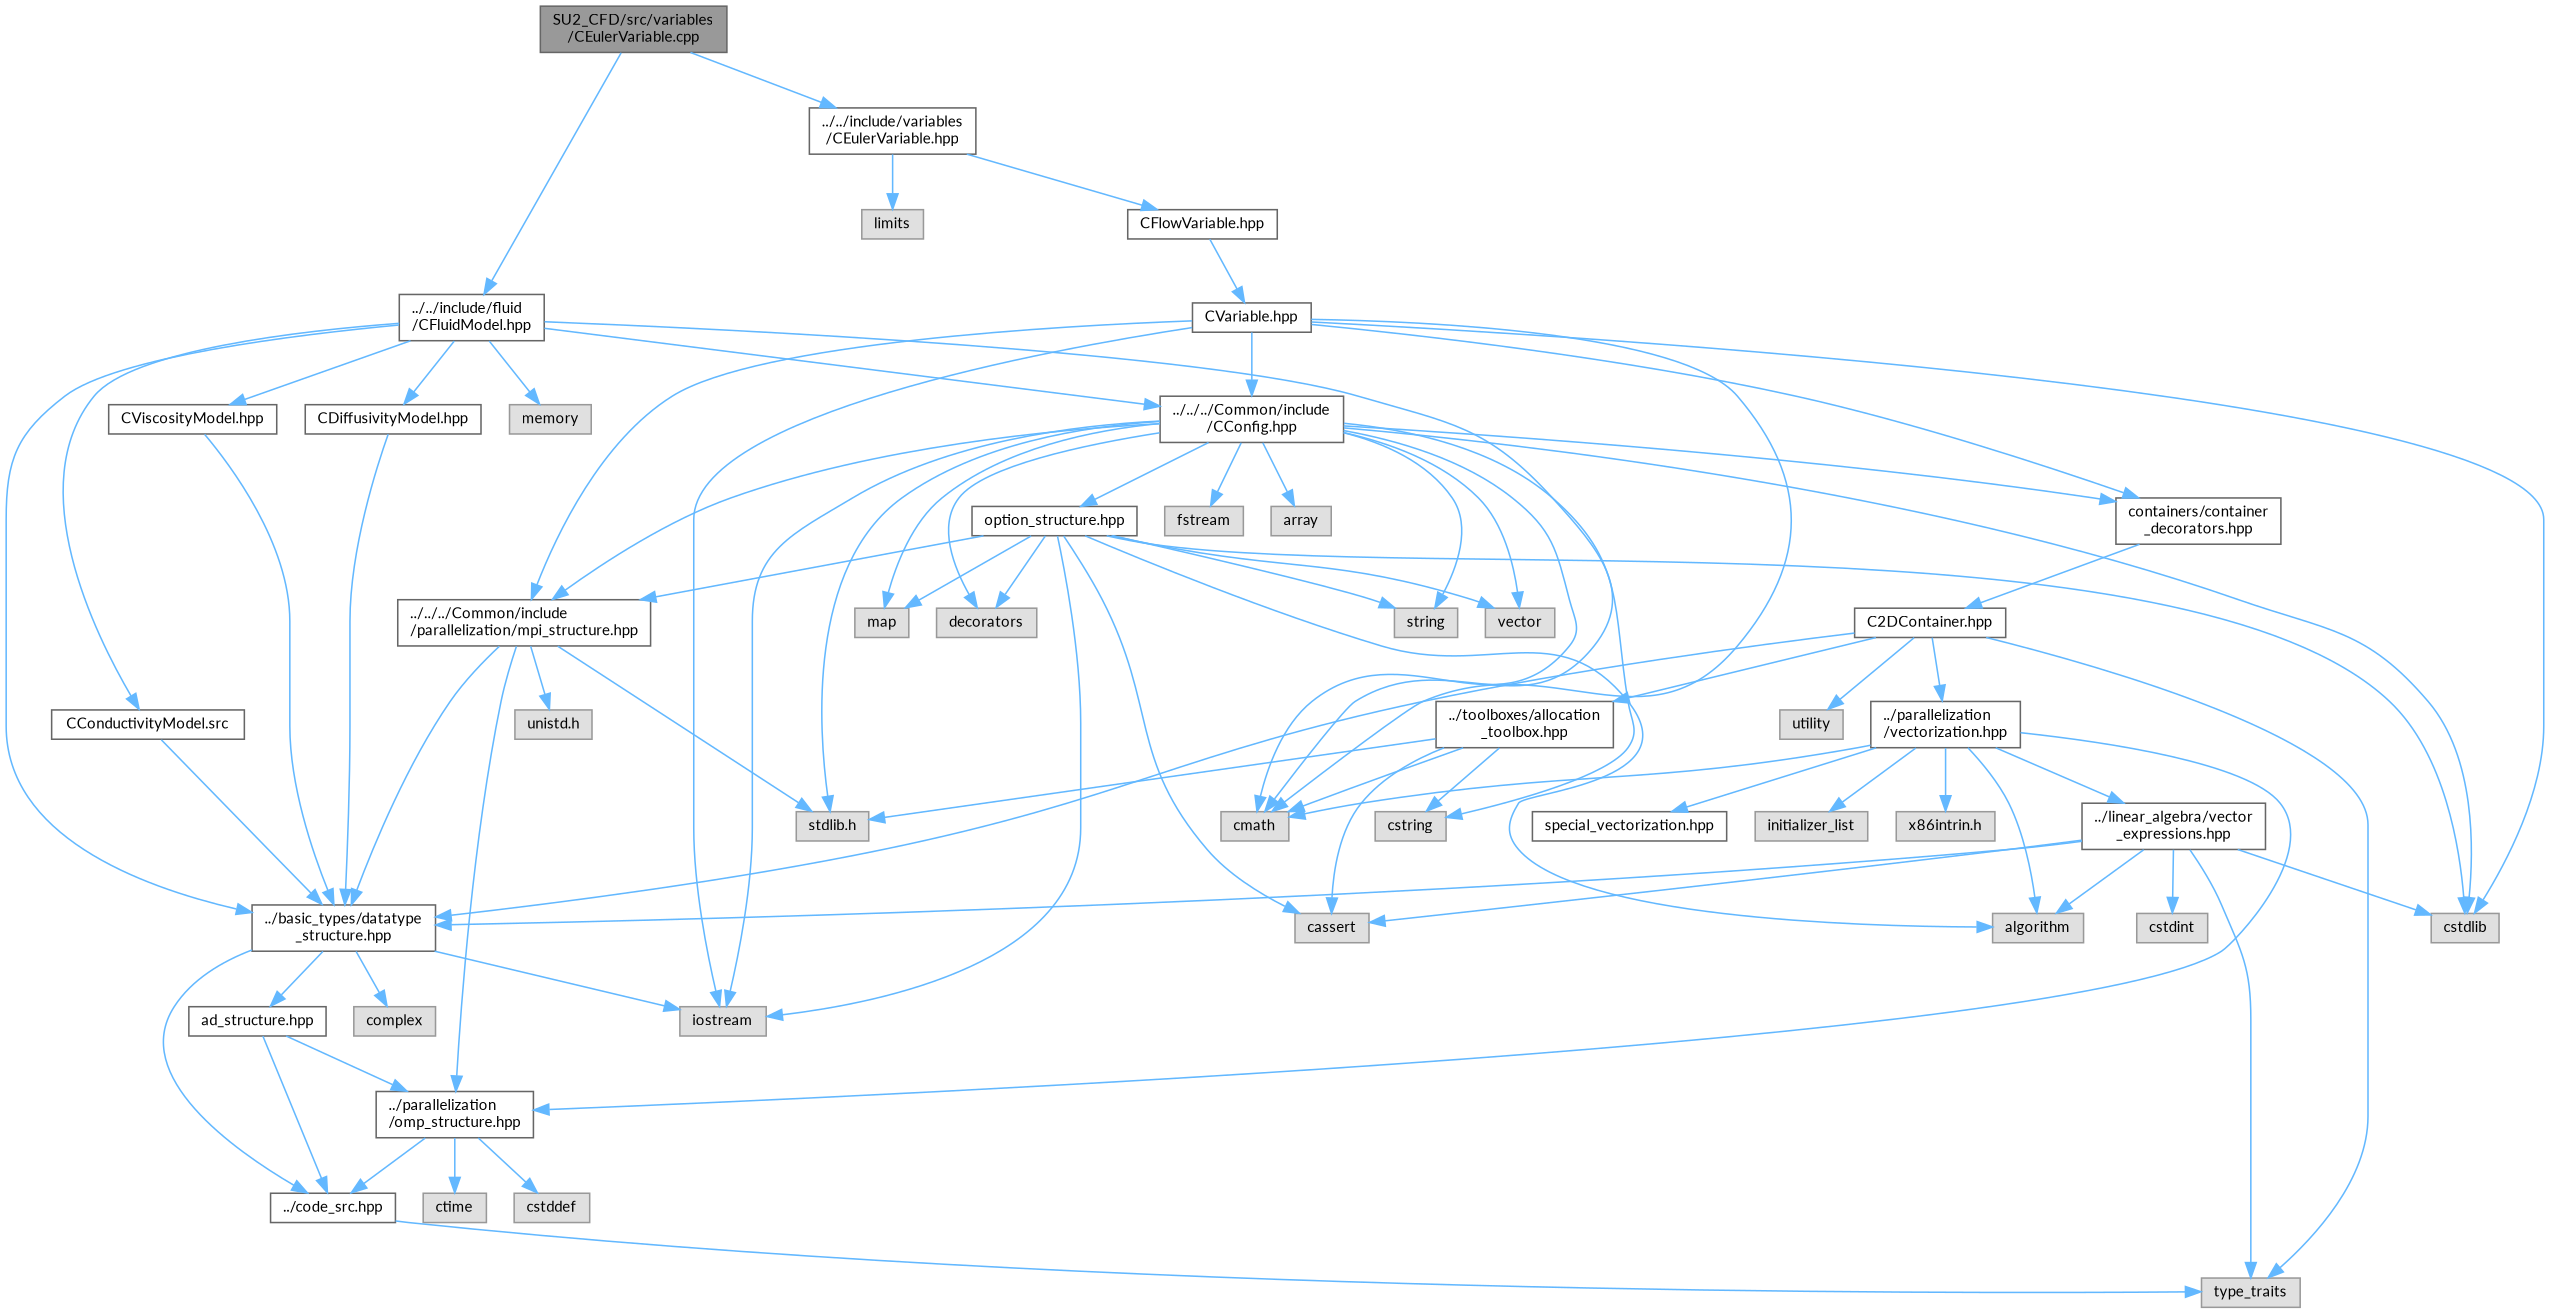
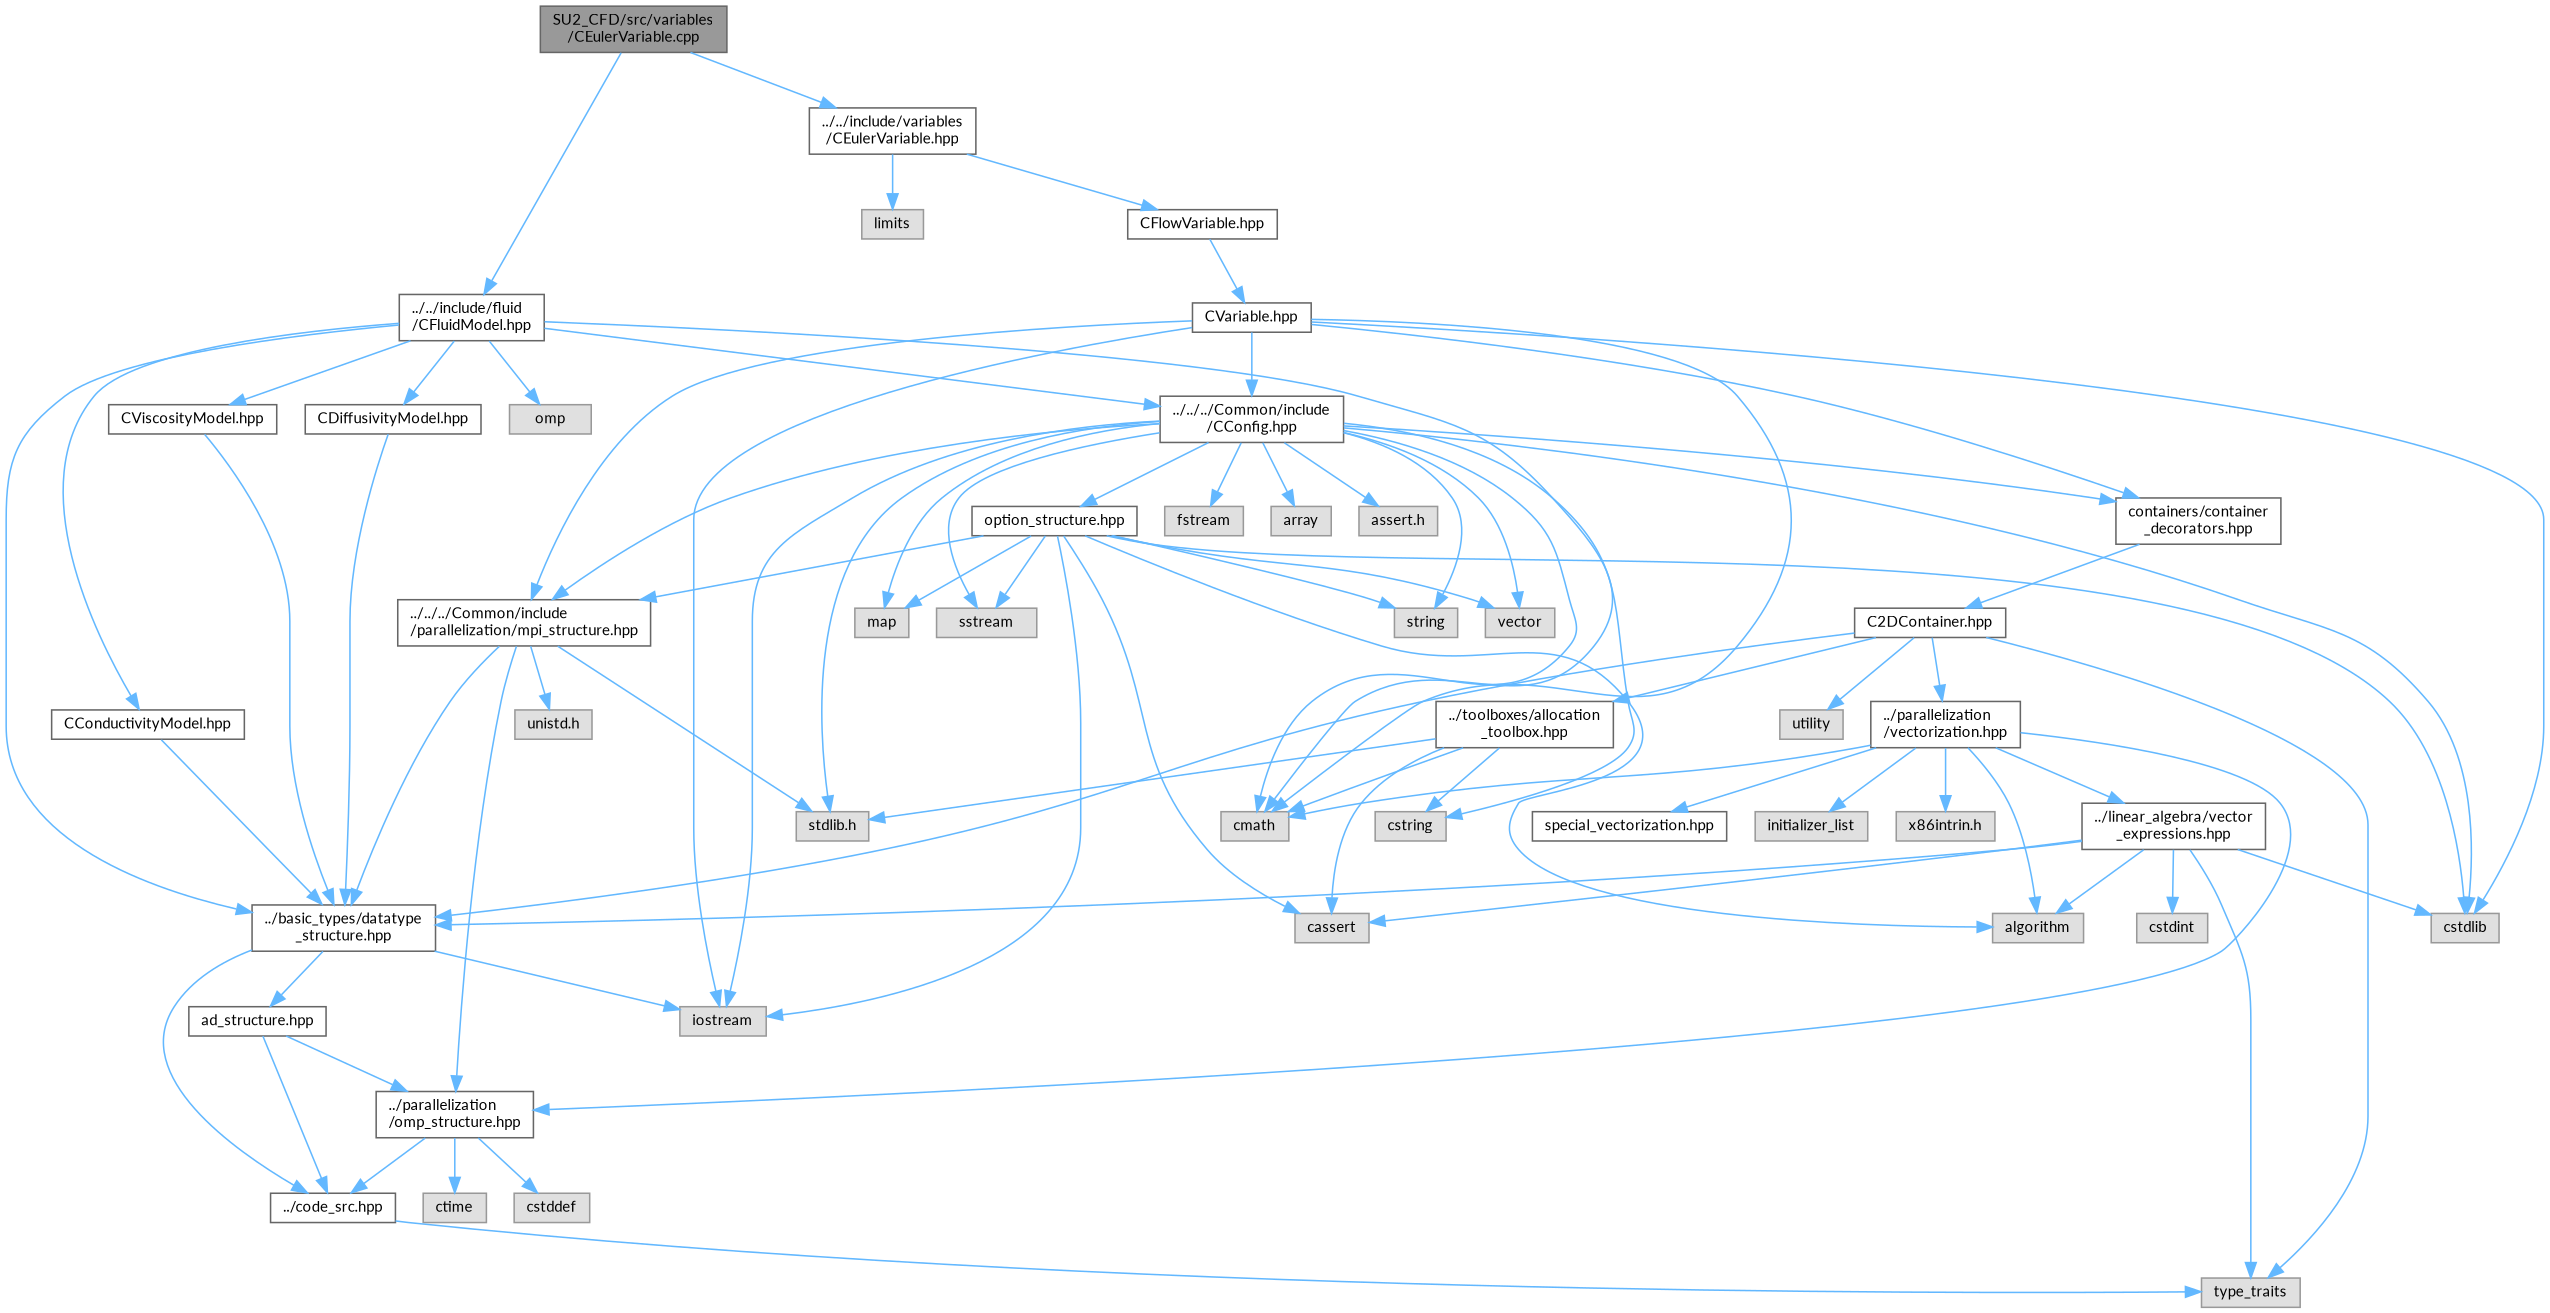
(550, 419) -> (550, 419)
none -> (1398, 521)
(987, 623) -> (987, 623)
(148, 725) -> (148, 725)
(395, 1021) -> none
